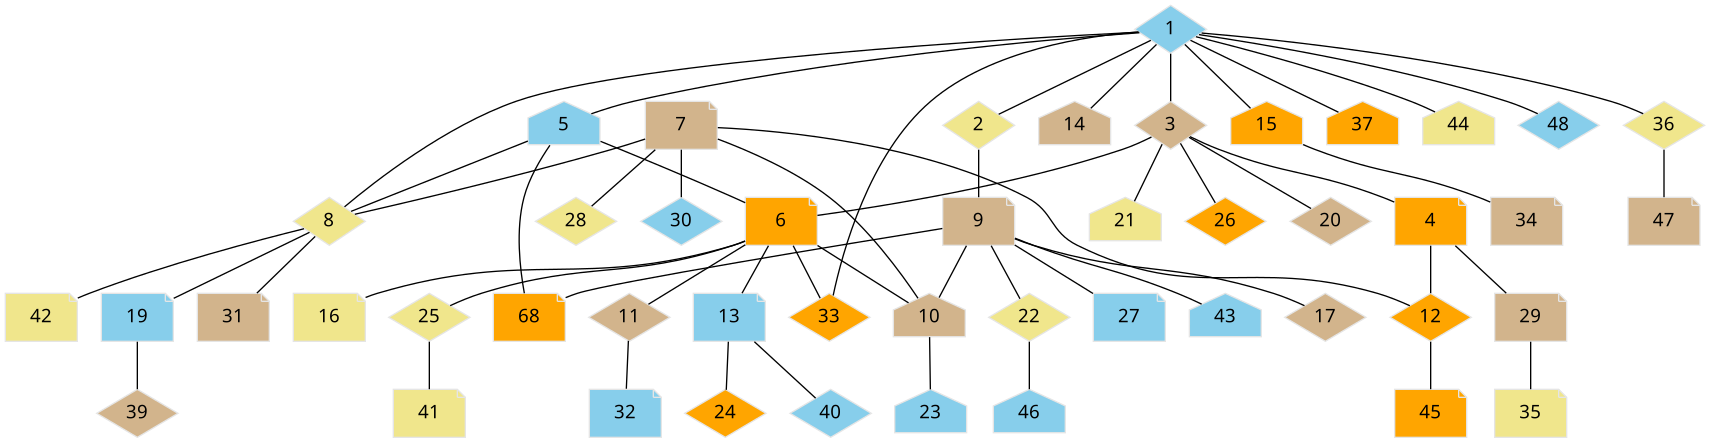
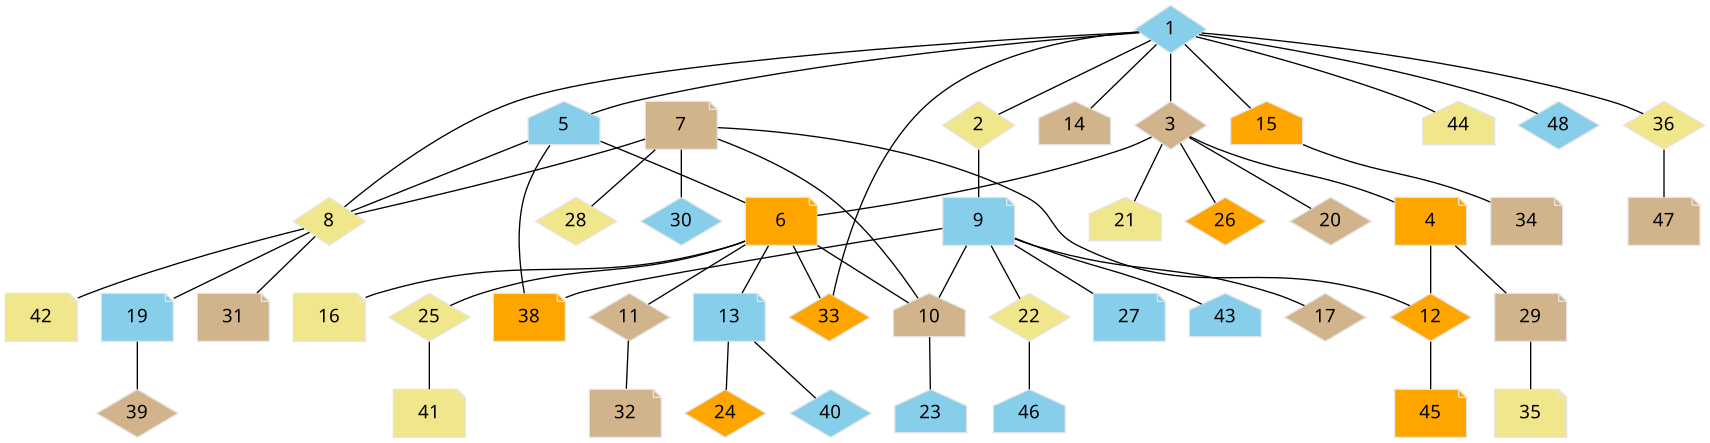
(1363, 125) -> none
(979, 221) -> (979, 221)
(529, 317) -> (529, 317)
(625, 413) -> (625, 413)
